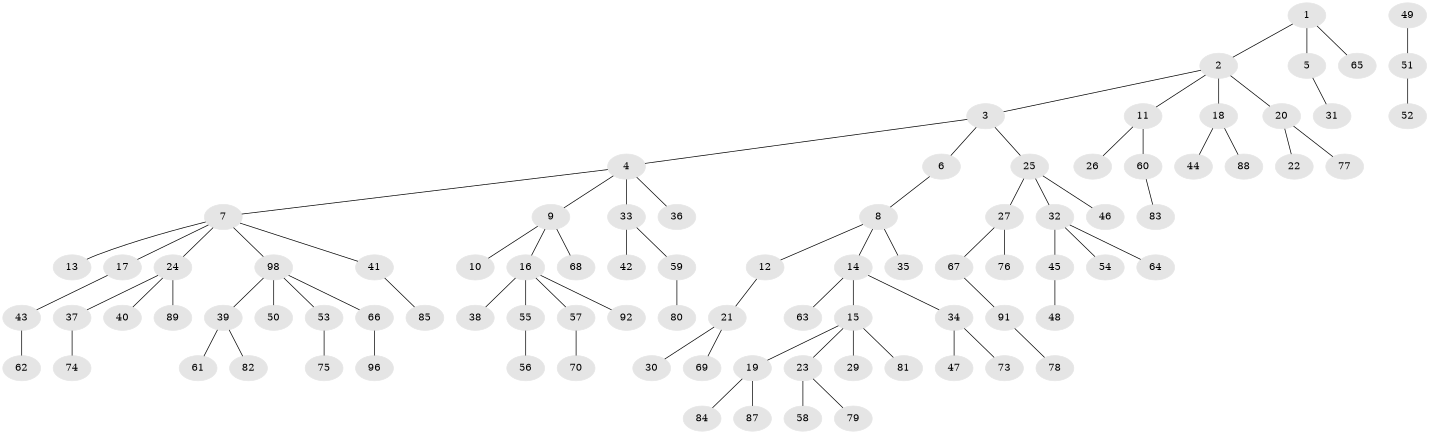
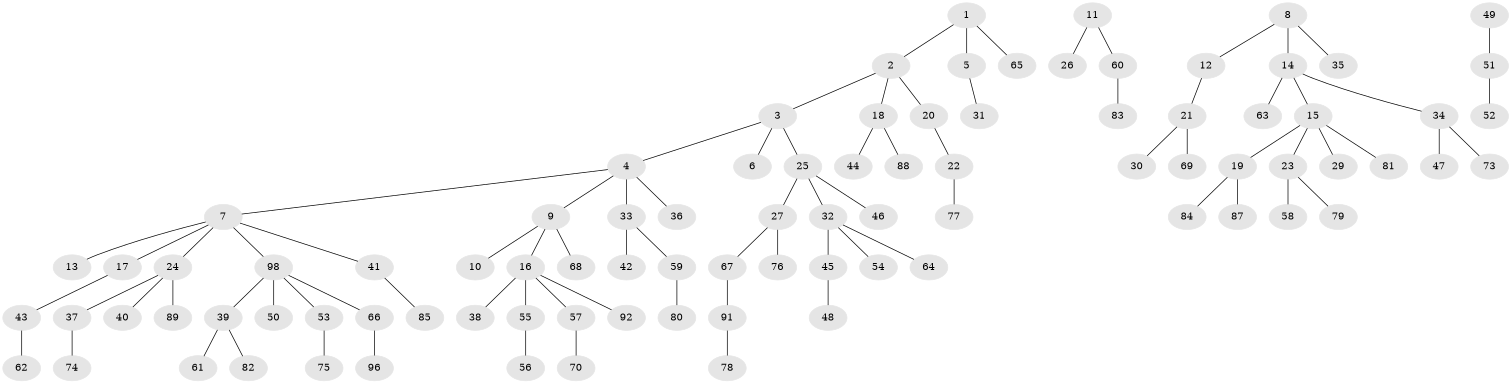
(1181, 91) -> none
(1313, 141) -> (954, 192)
(910, 192) -> none
